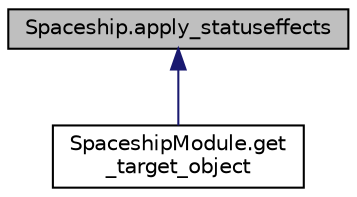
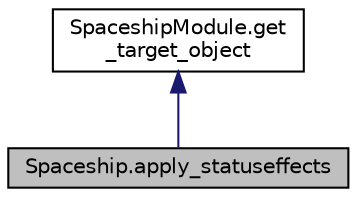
(178, 98) -> (178, 120)
